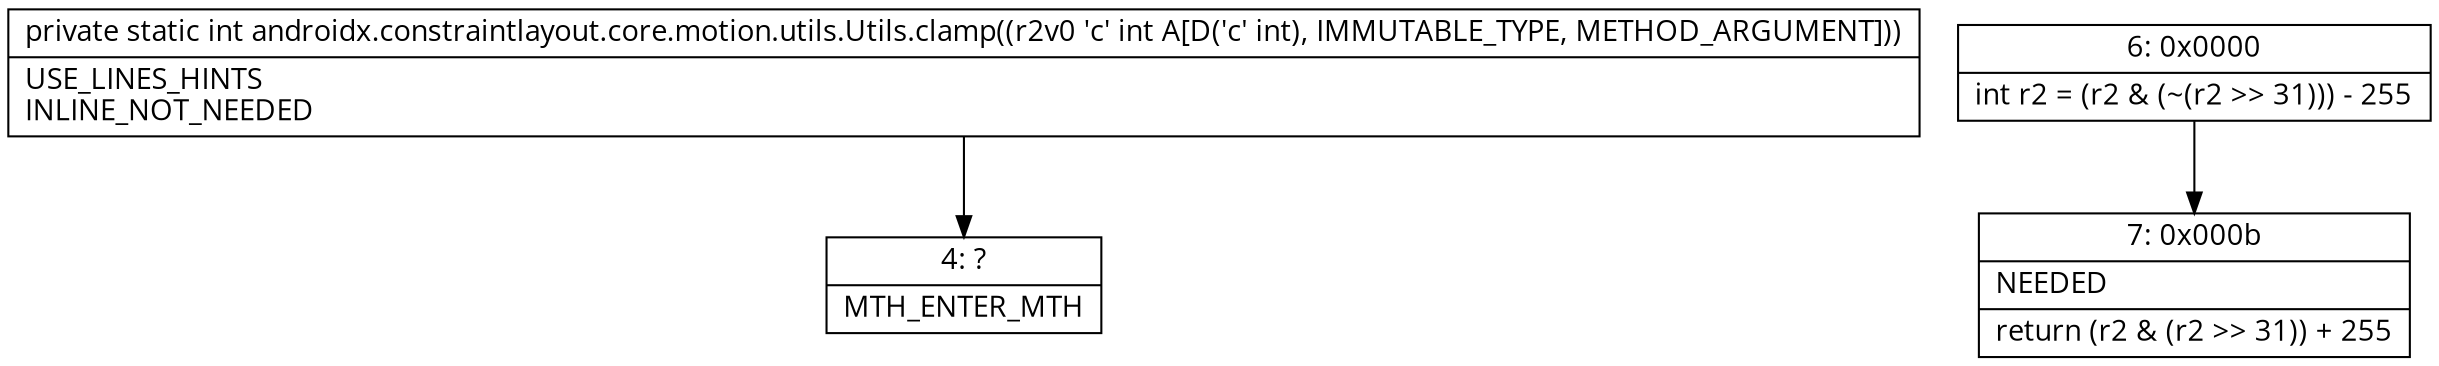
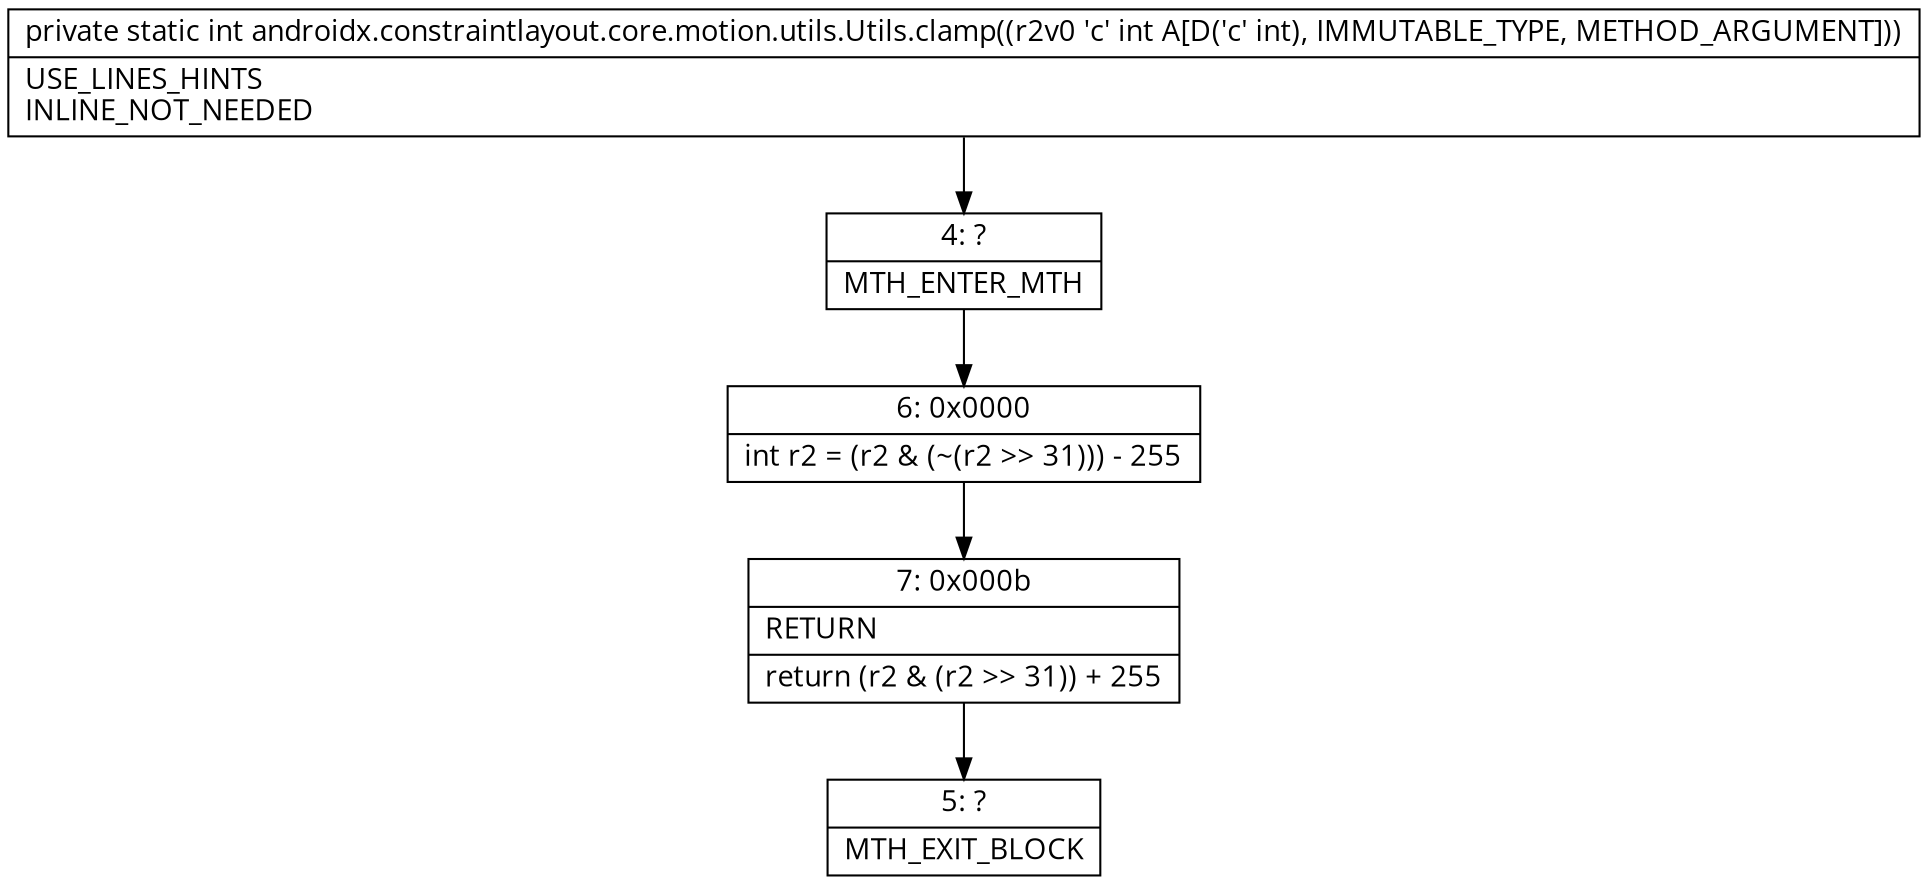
(2053, 284) -> (822, 630)
none -> (964, 337)
none -> (964, 828)
